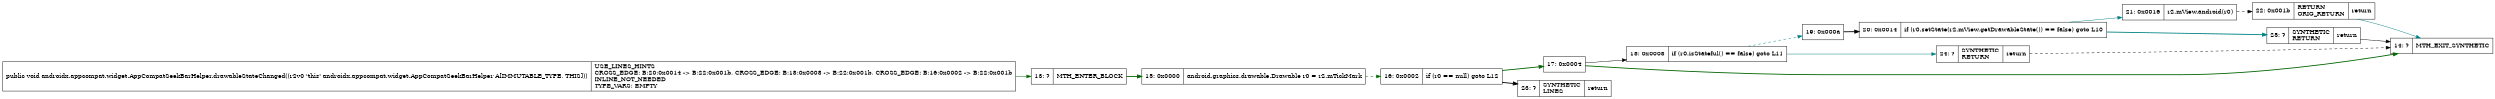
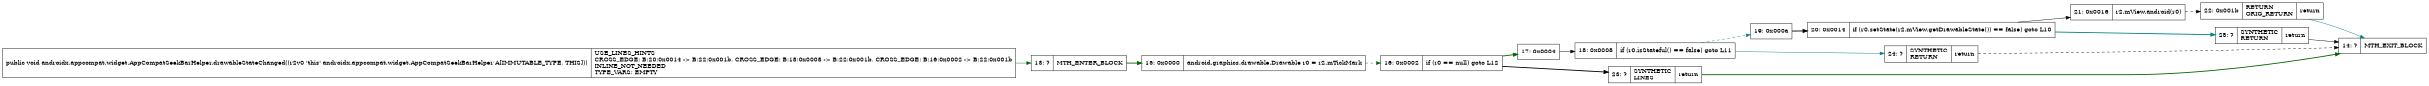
(2094, 20) -> (2042, 20)
(2453, 46) -> (2393, 46)
(1990, 75) -> (2019, 75)
